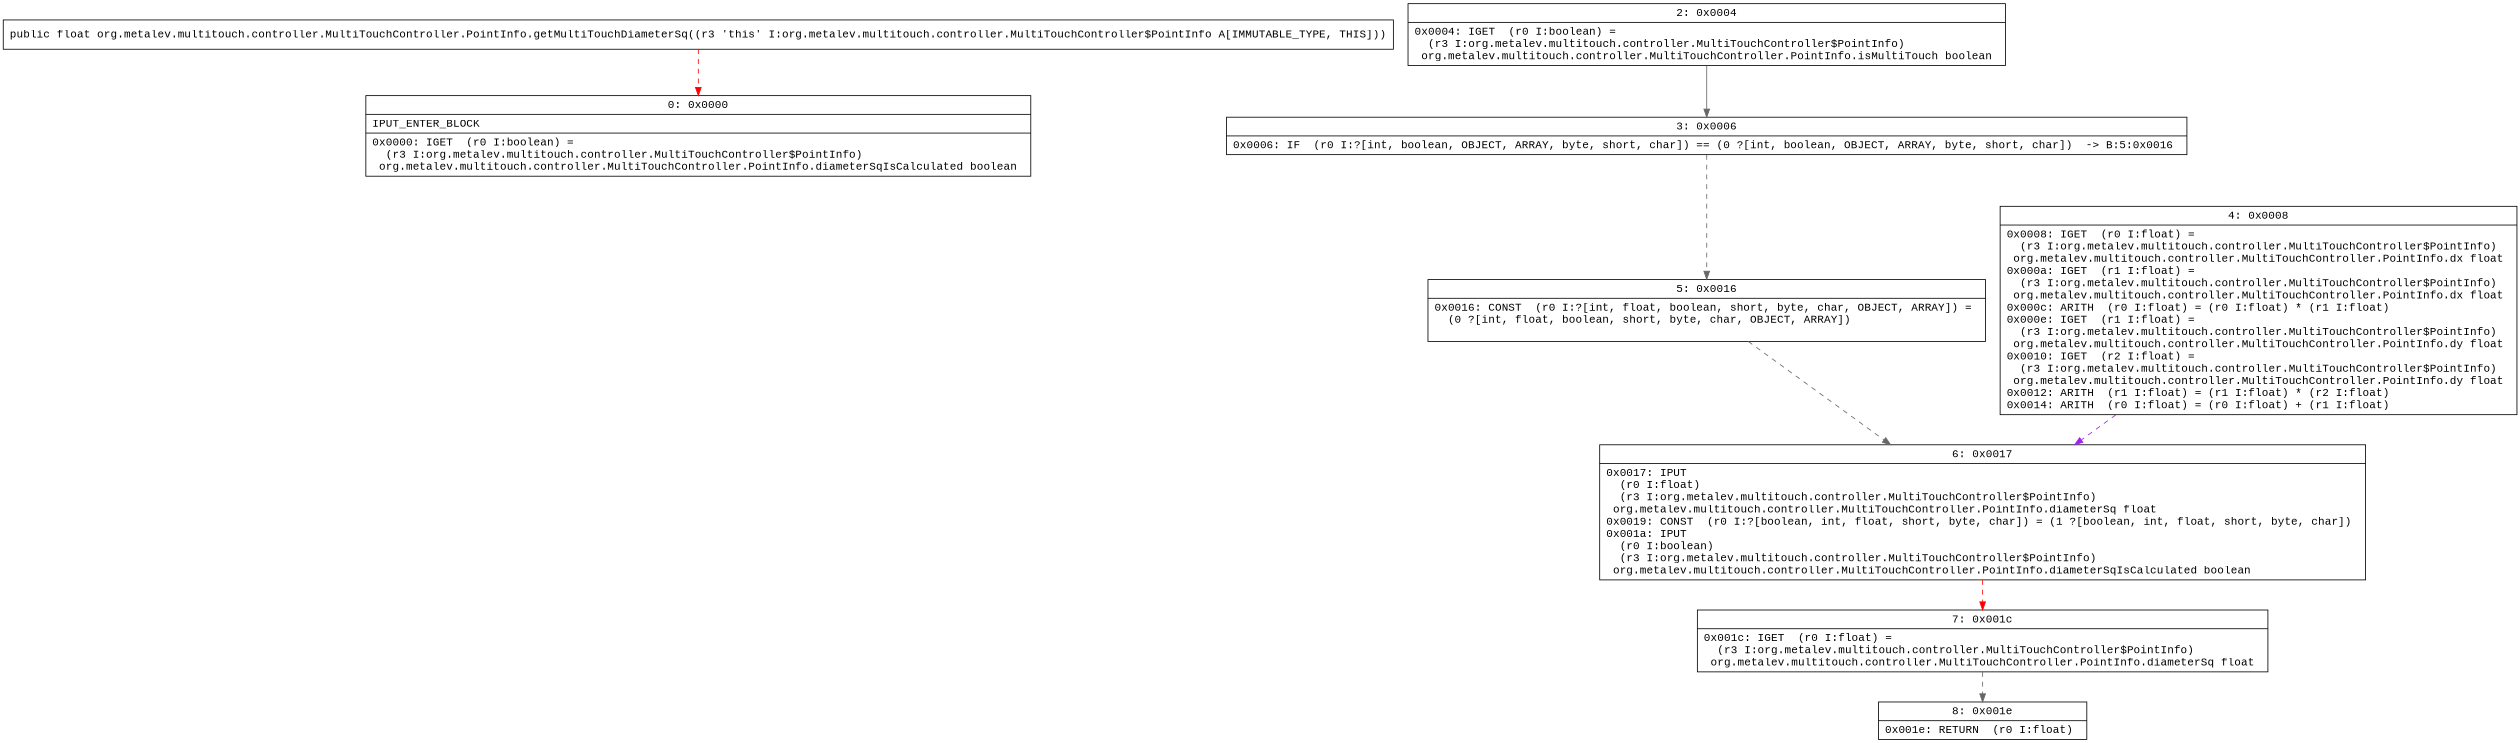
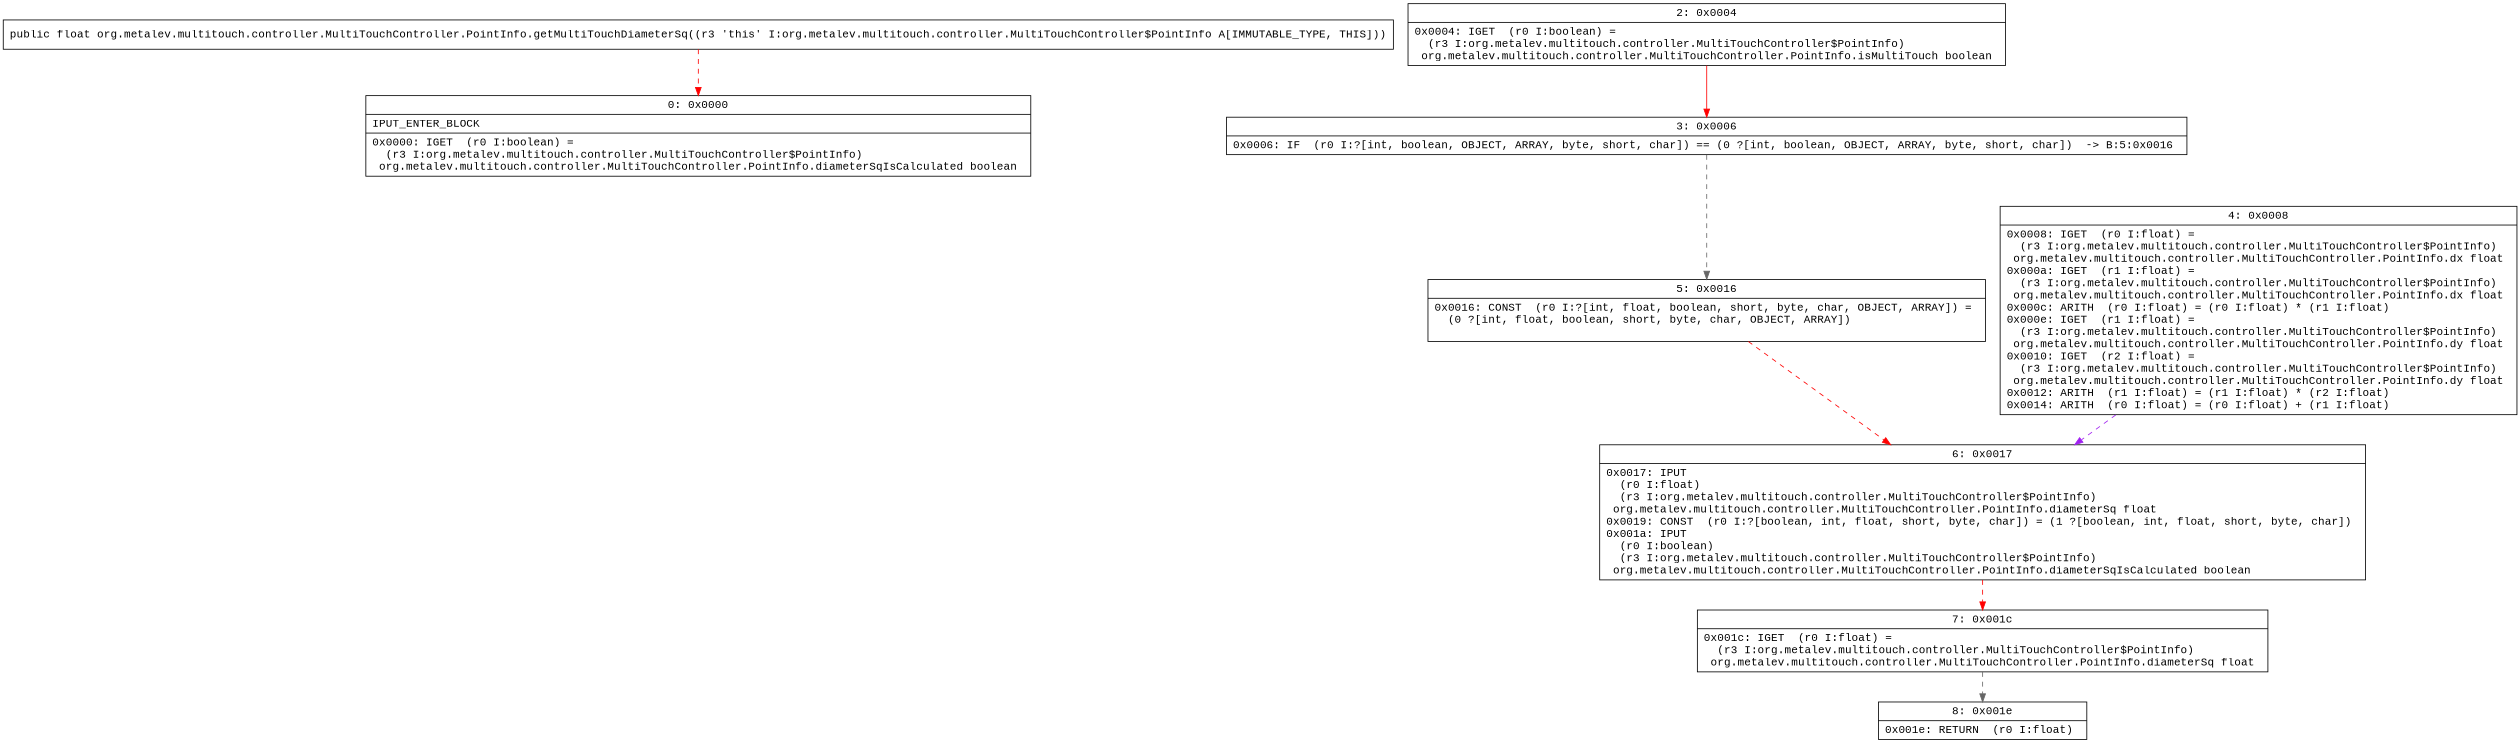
(1707, 87) -> (1707, 87)
(1816, 391) -> (1816, 391)
